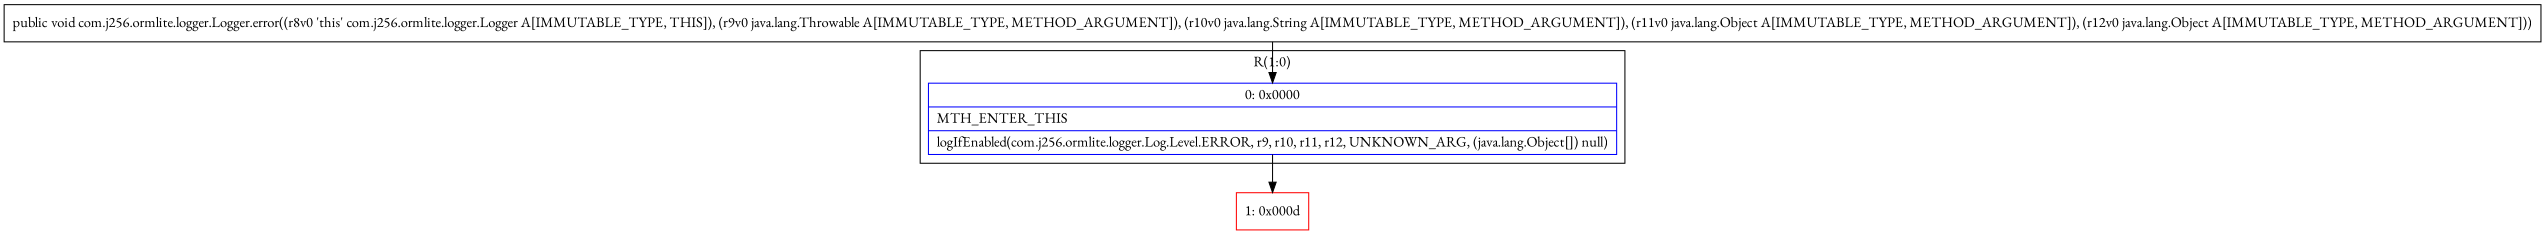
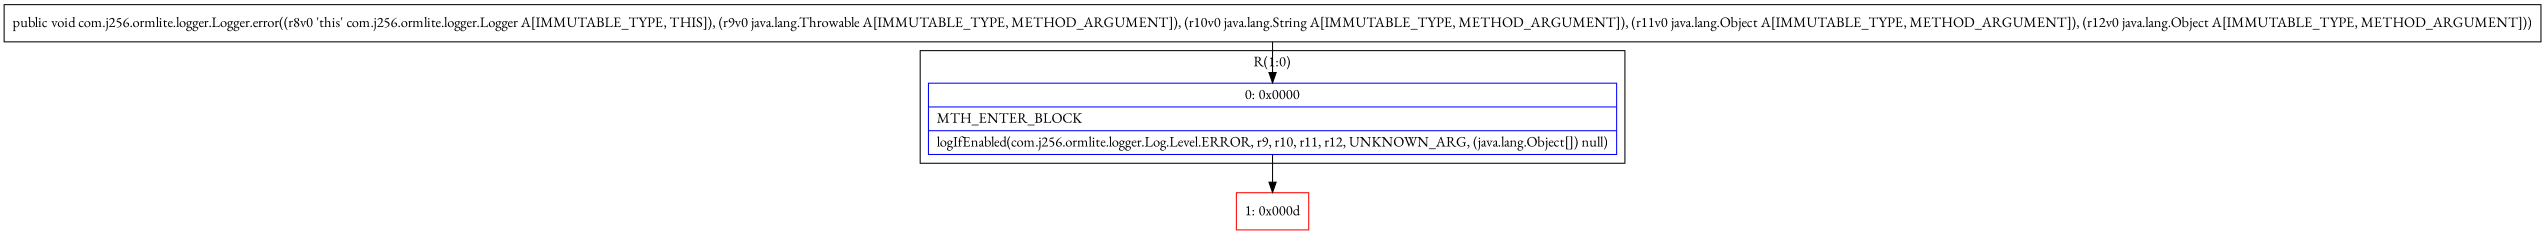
(1002, 118) -> (1010, 118)
